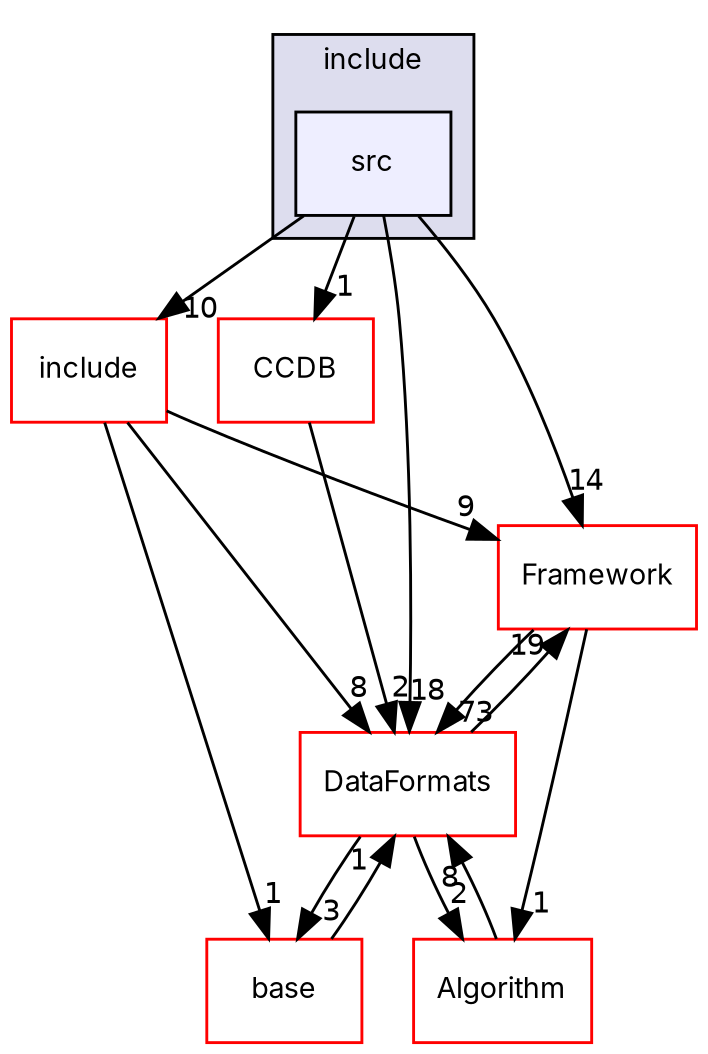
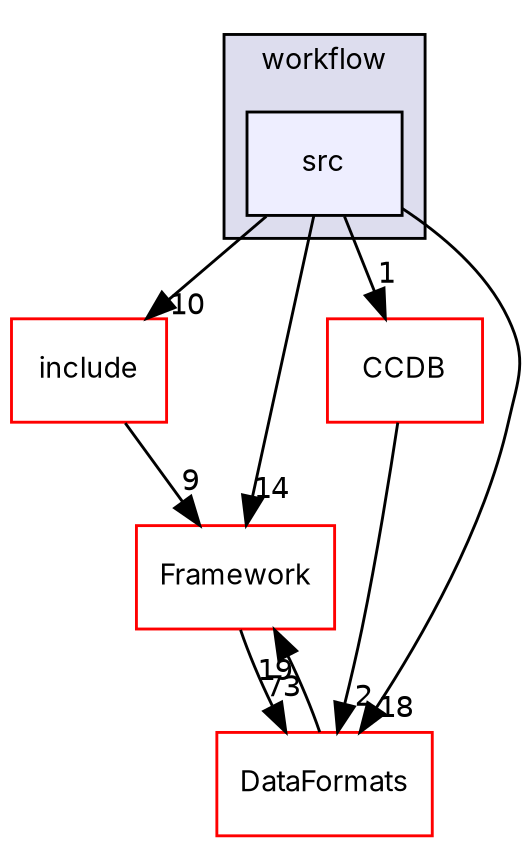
(373, 62) -> (325, 62)
(239, 566) -> none
(284, 991) -> none
(503, 991) -> none
